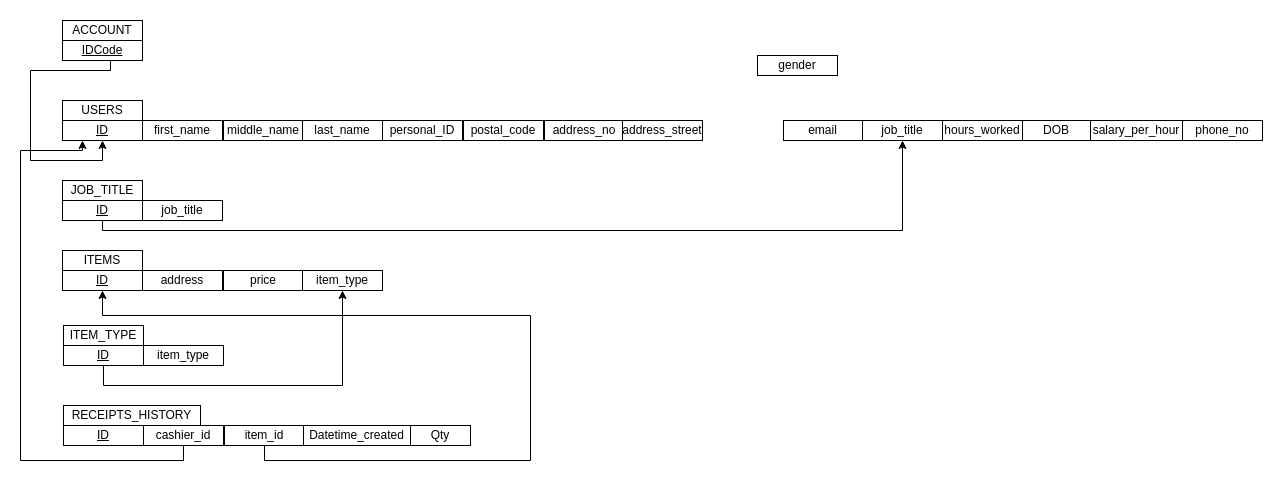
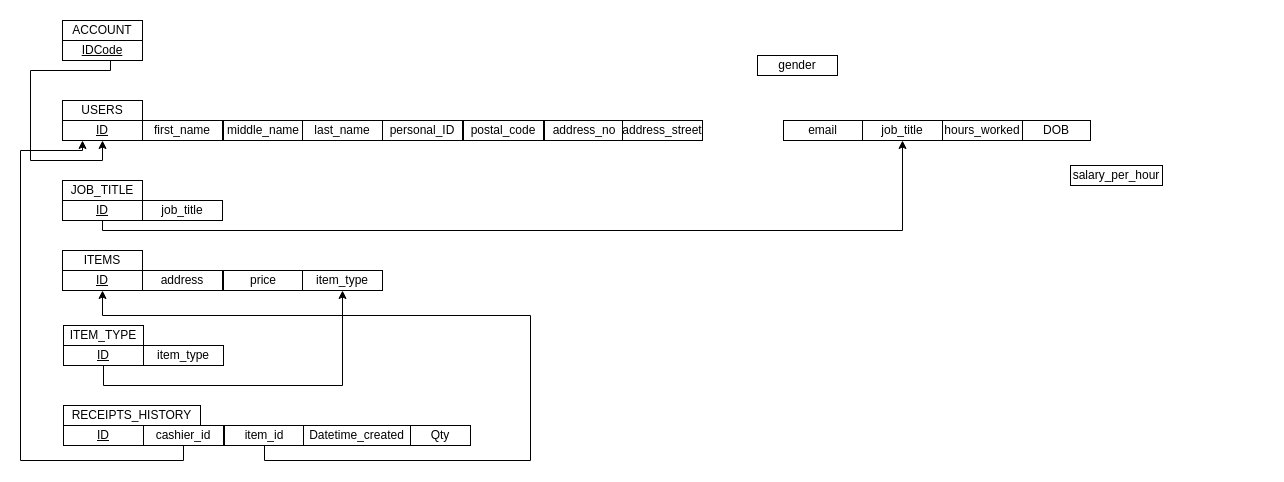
(1137, 131) -> (1117, 176)
(1223, 131) -> none
